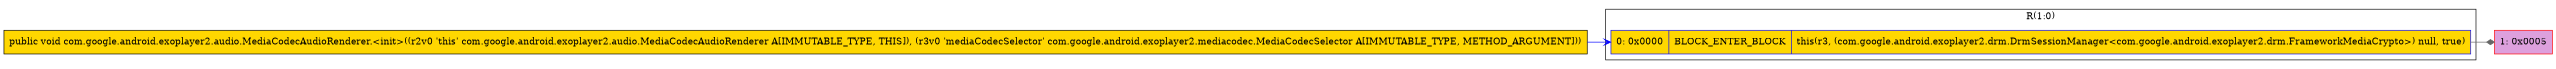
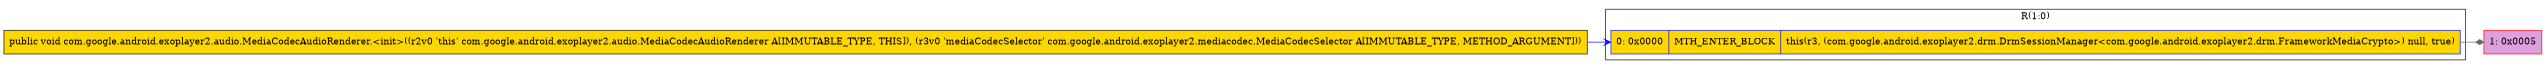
(1730, 42) -> (1725, 42)
